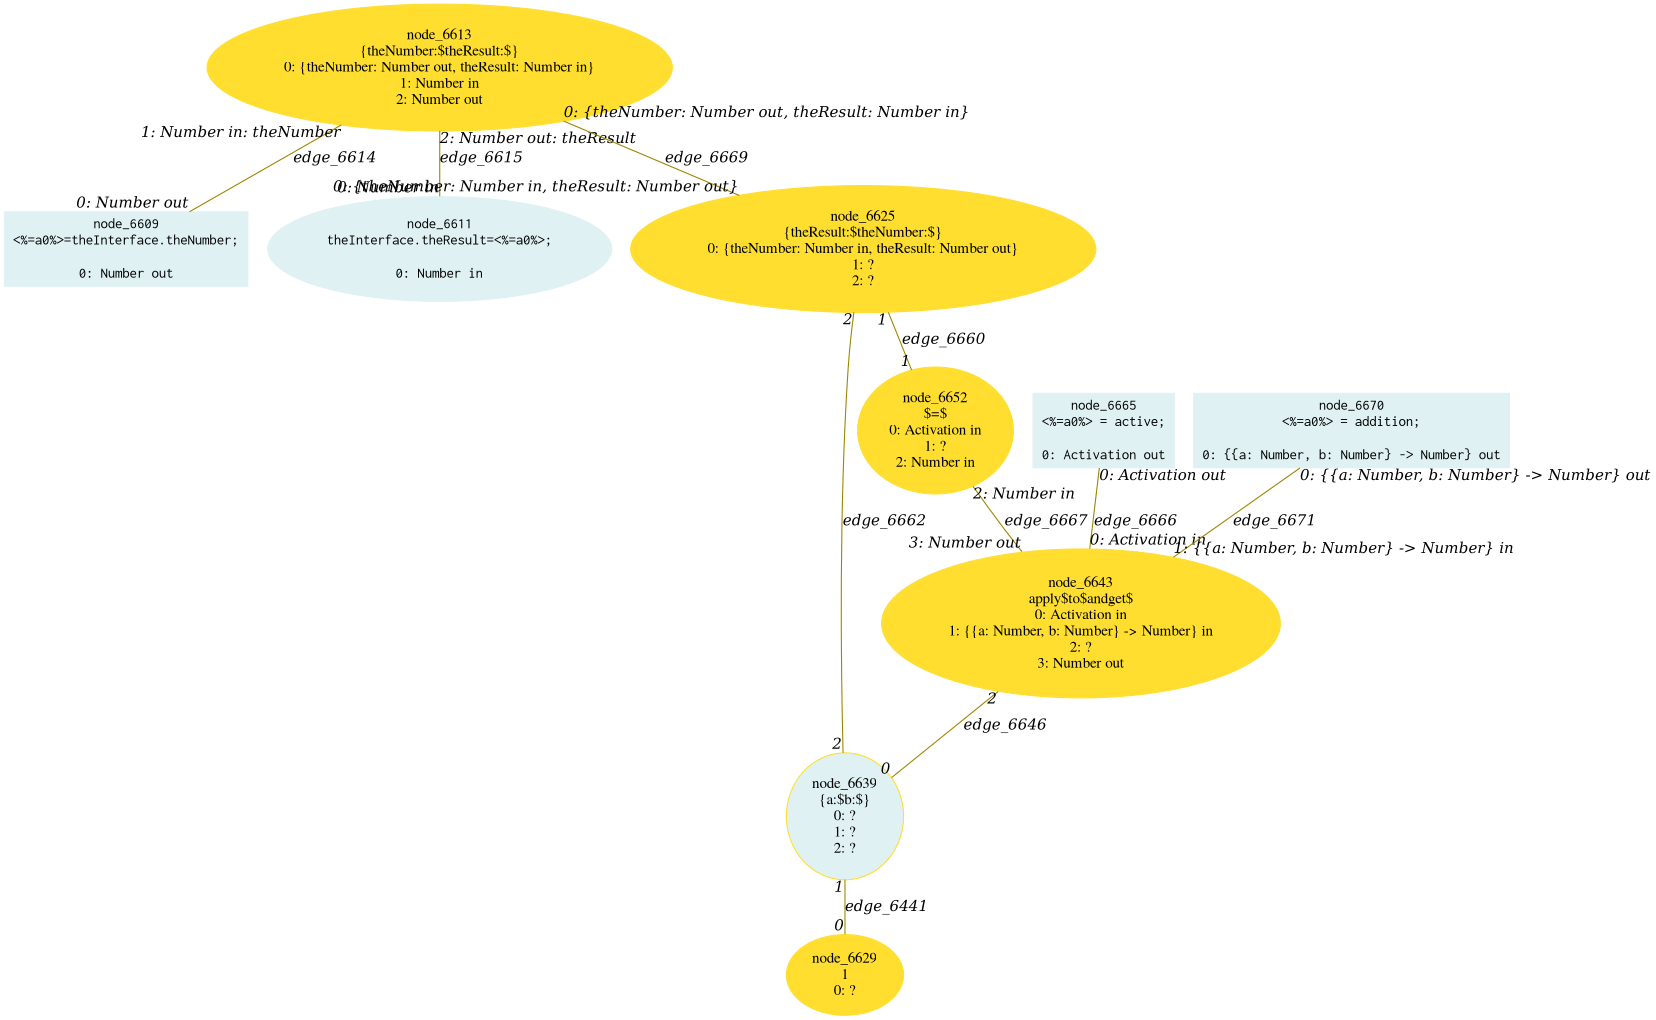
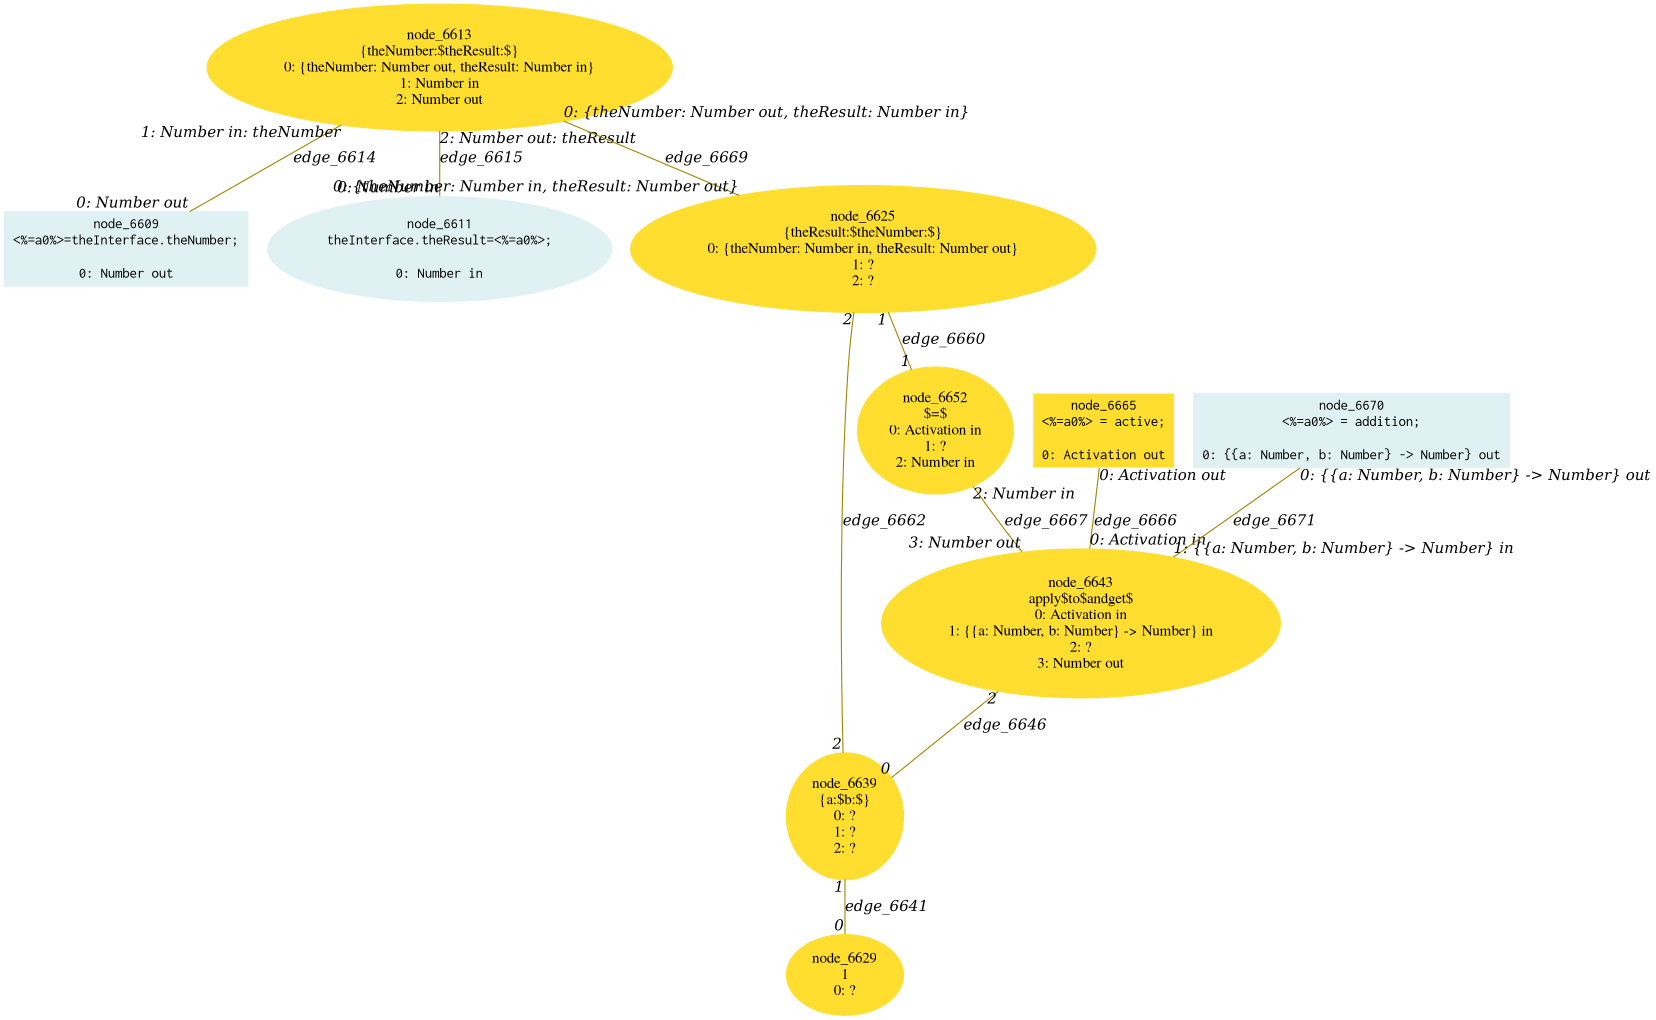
(1104, 431) -> (1104, 431)
(845, 816) -> (845, 816)
(887, 907) -> (887, 907)
